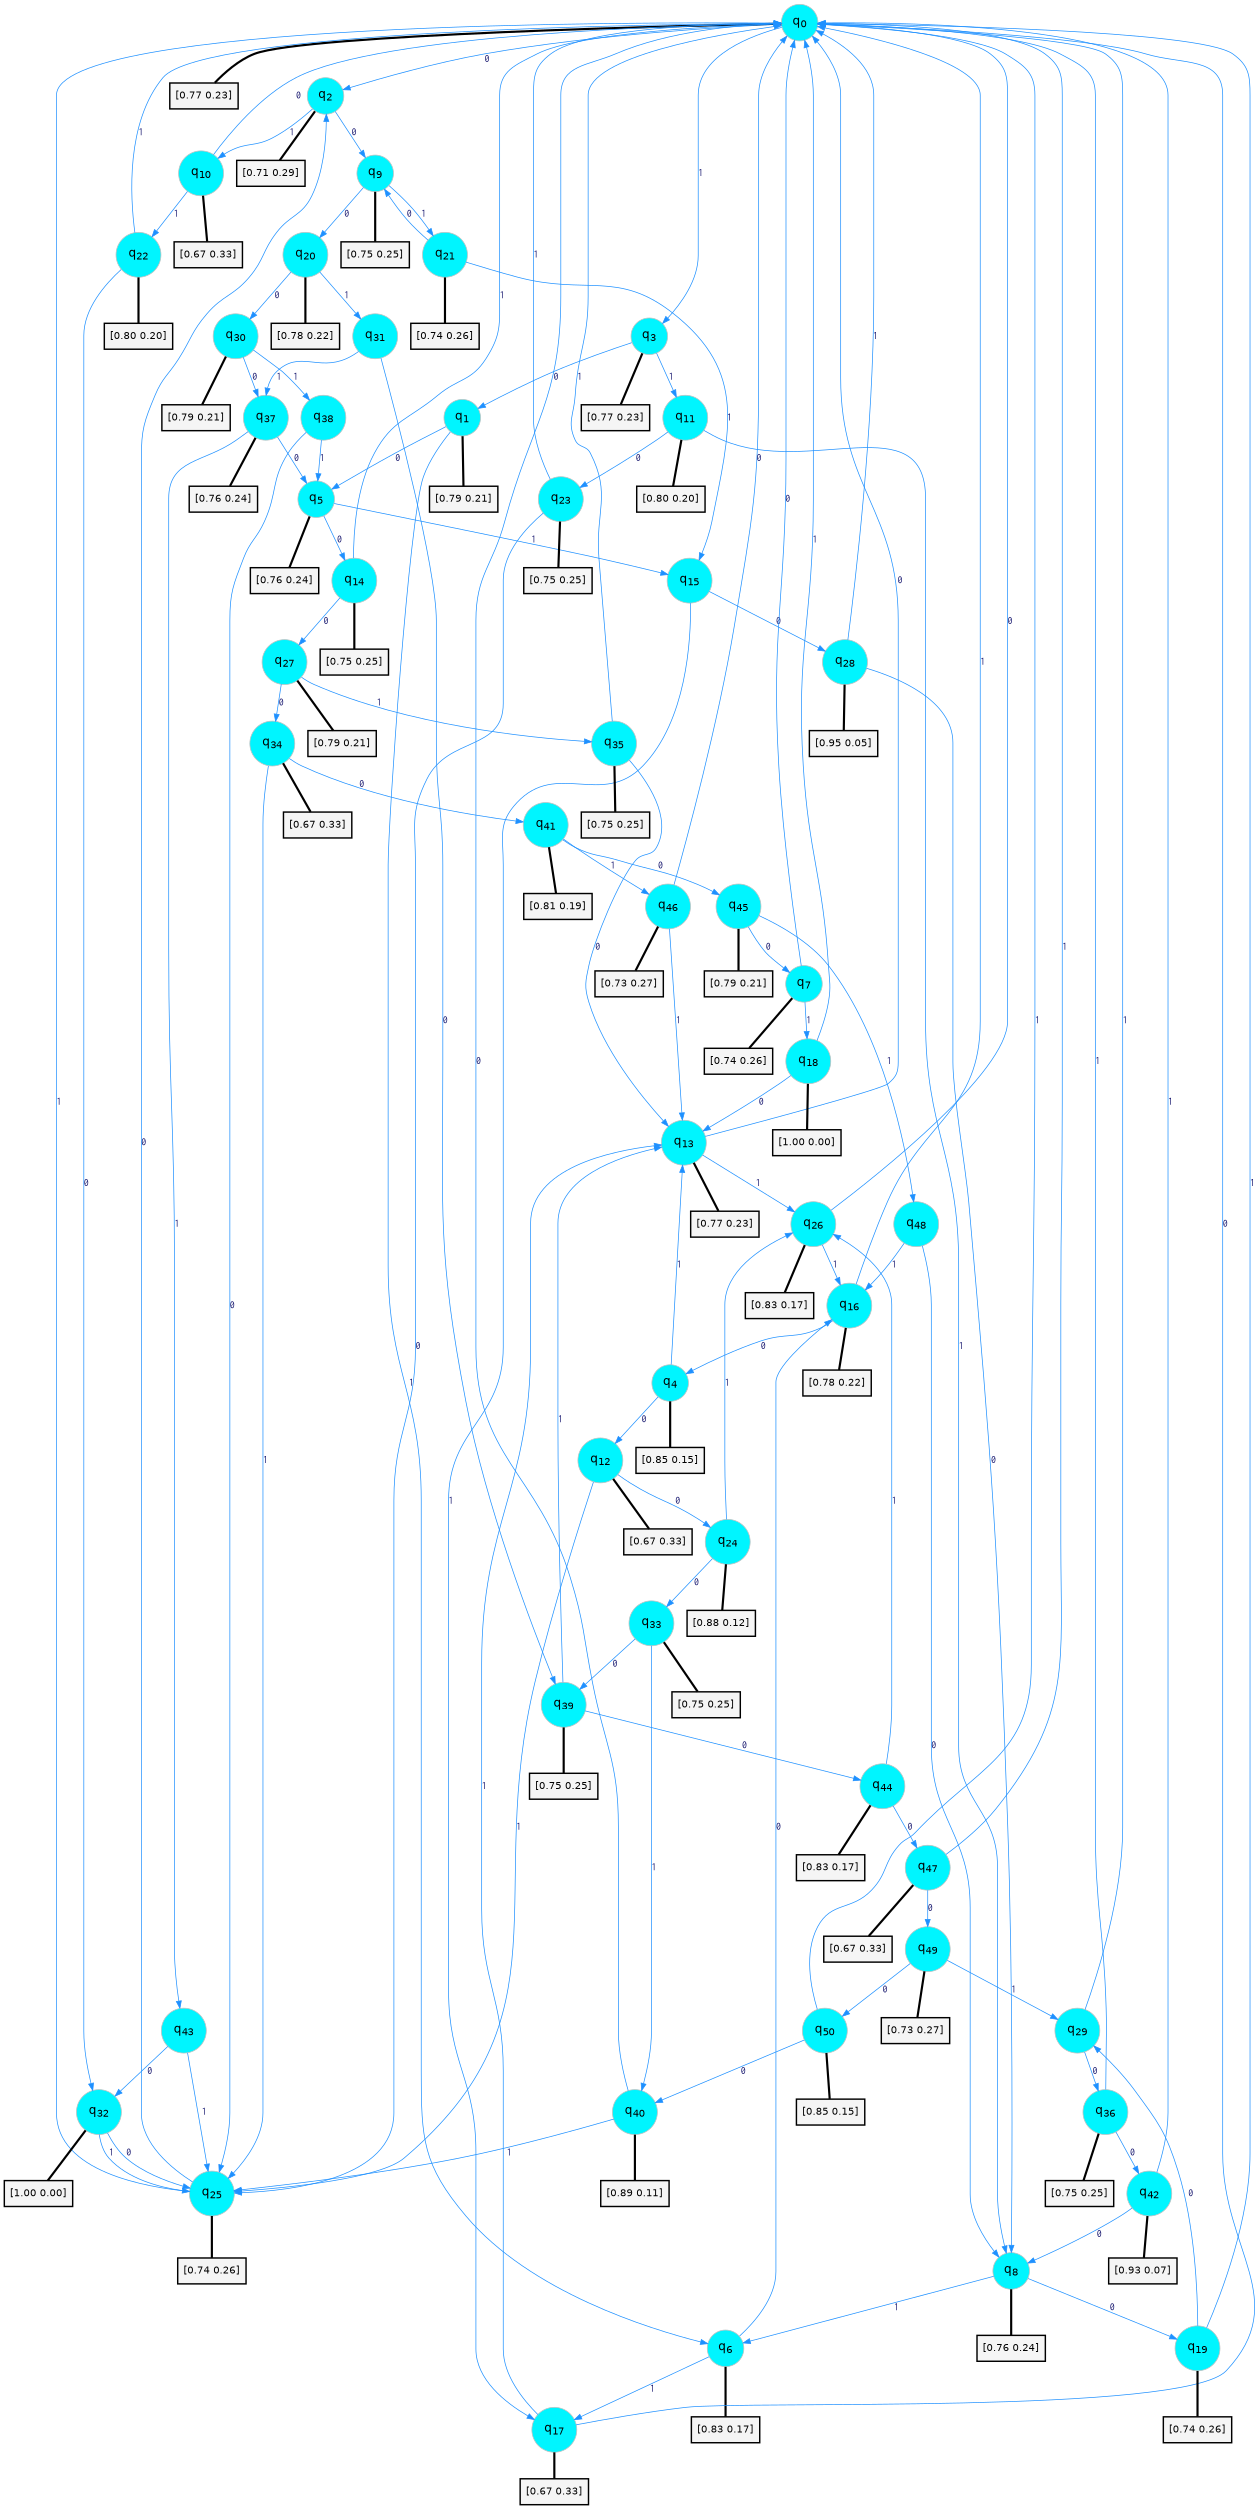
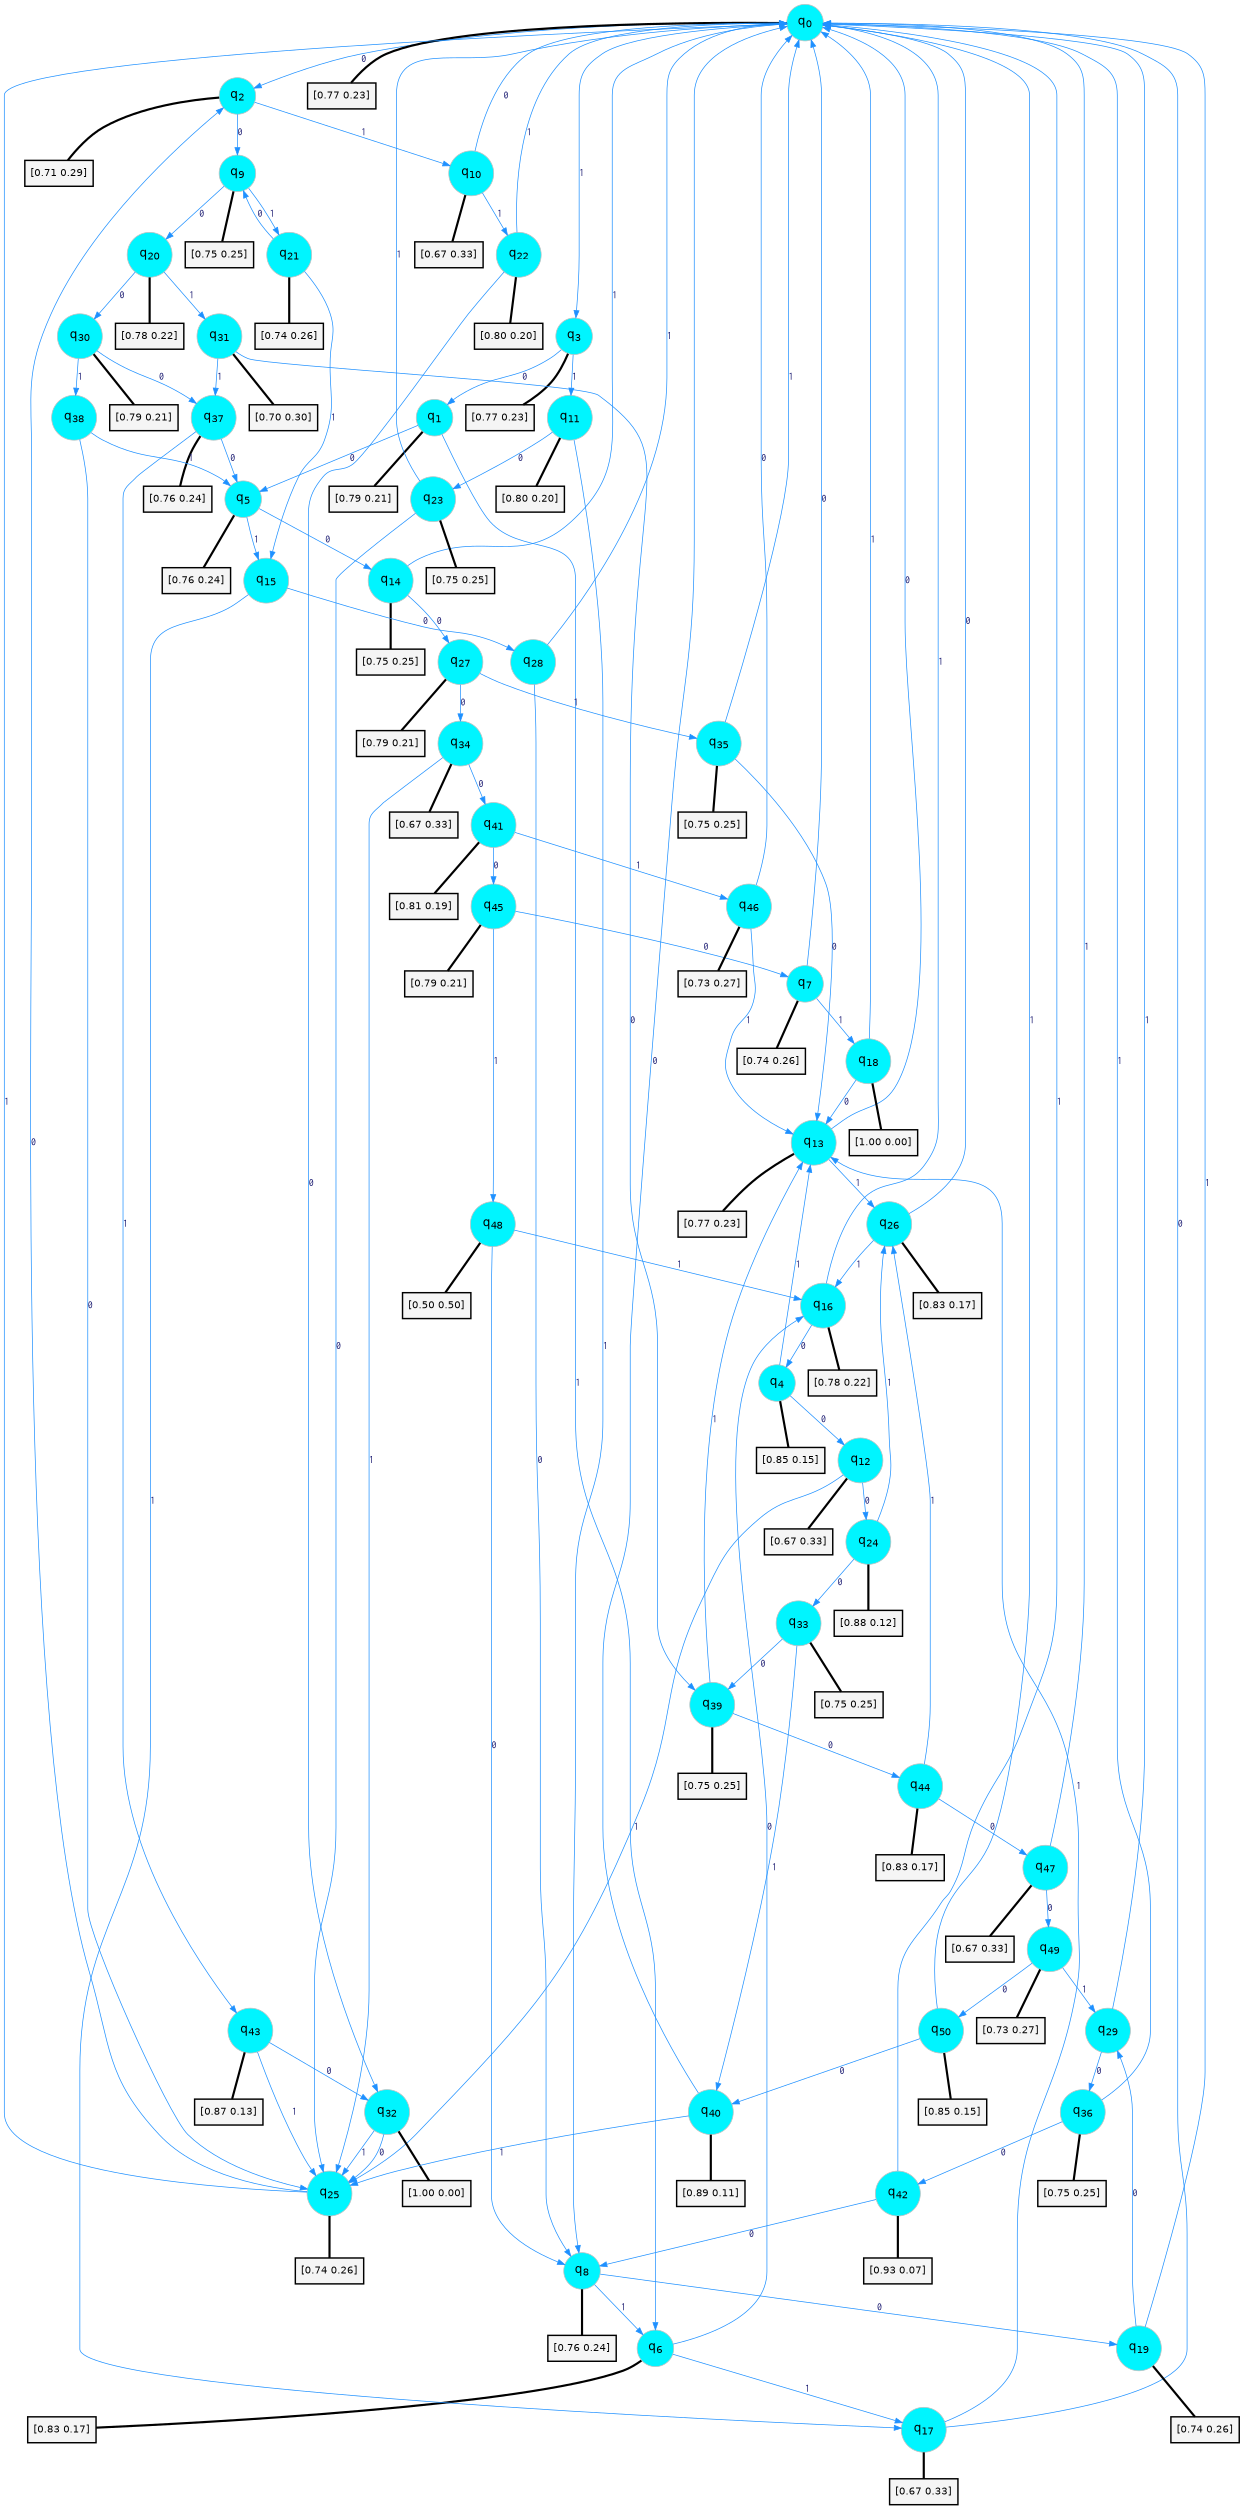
none -> (283, 418)
(844, 744) -> none
none -> (437, 1306)
none -> (229, 2112)
